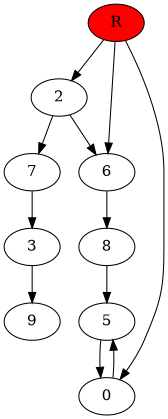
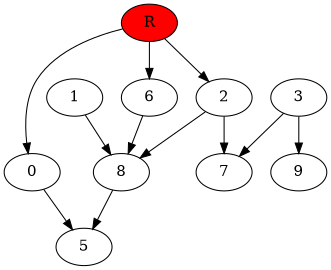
none -> (75, 98)
(80, 130) -> (177, 132)
(32, 204) -> (265, 131)
(100, 354) -> none
